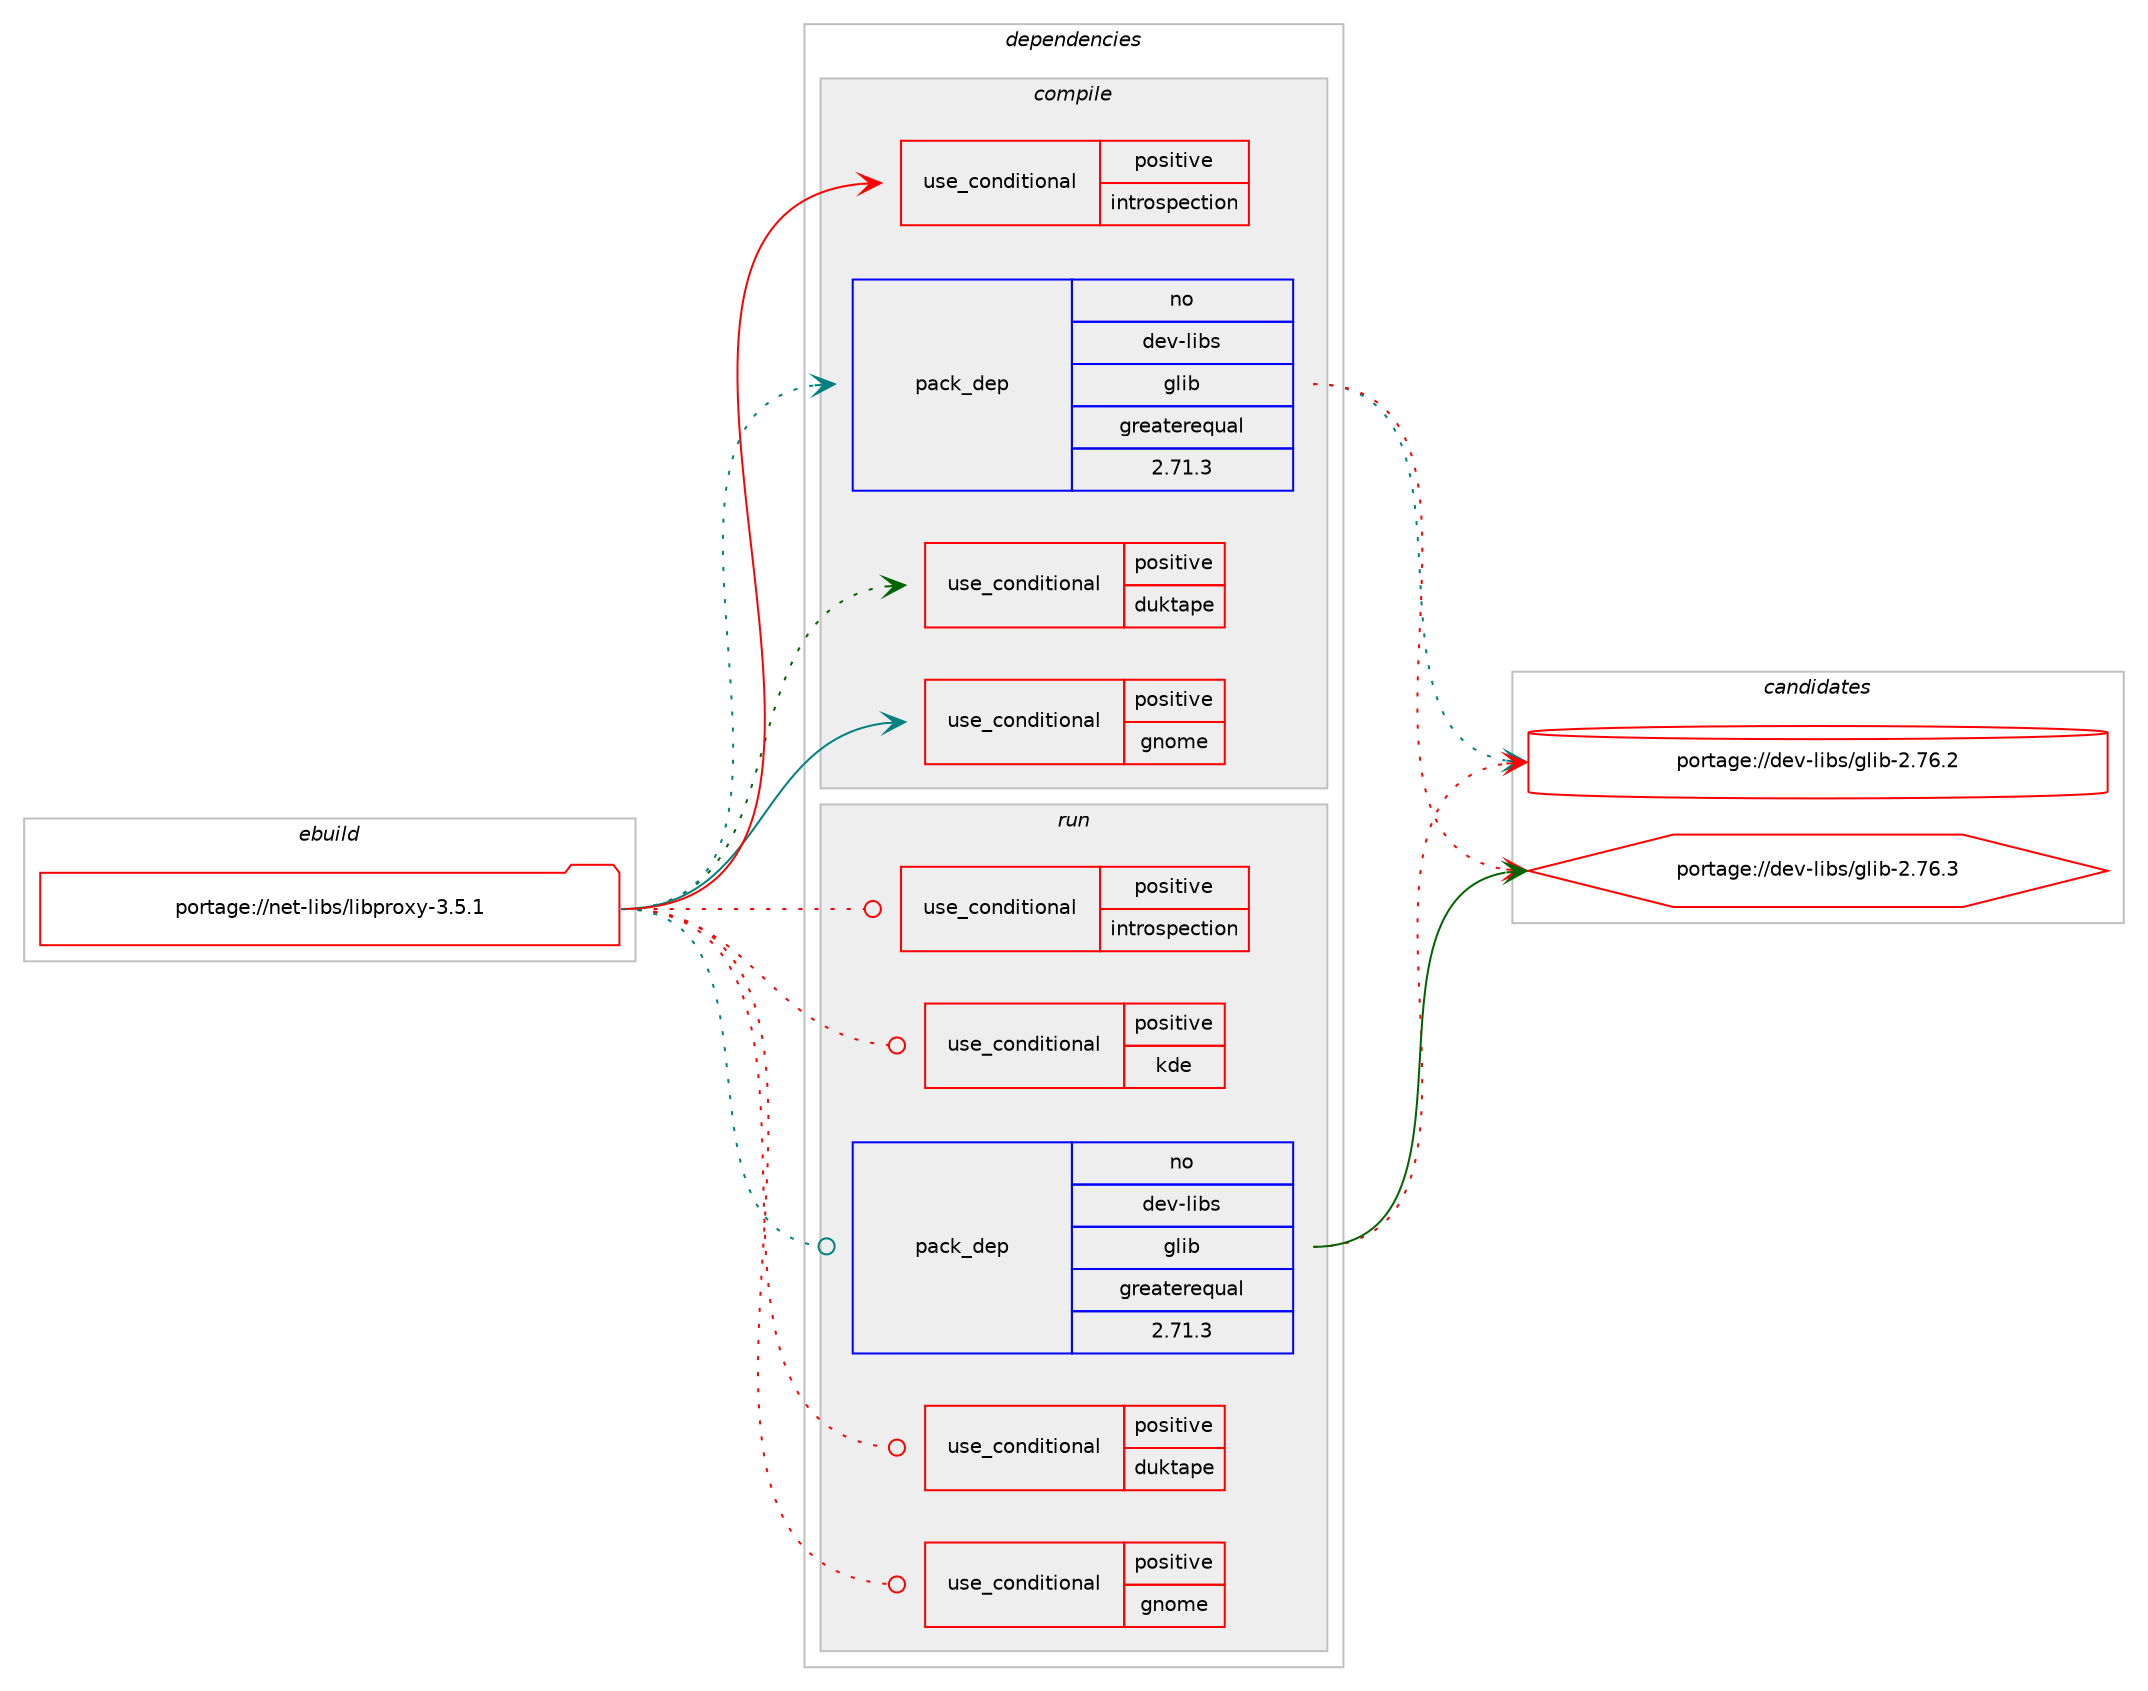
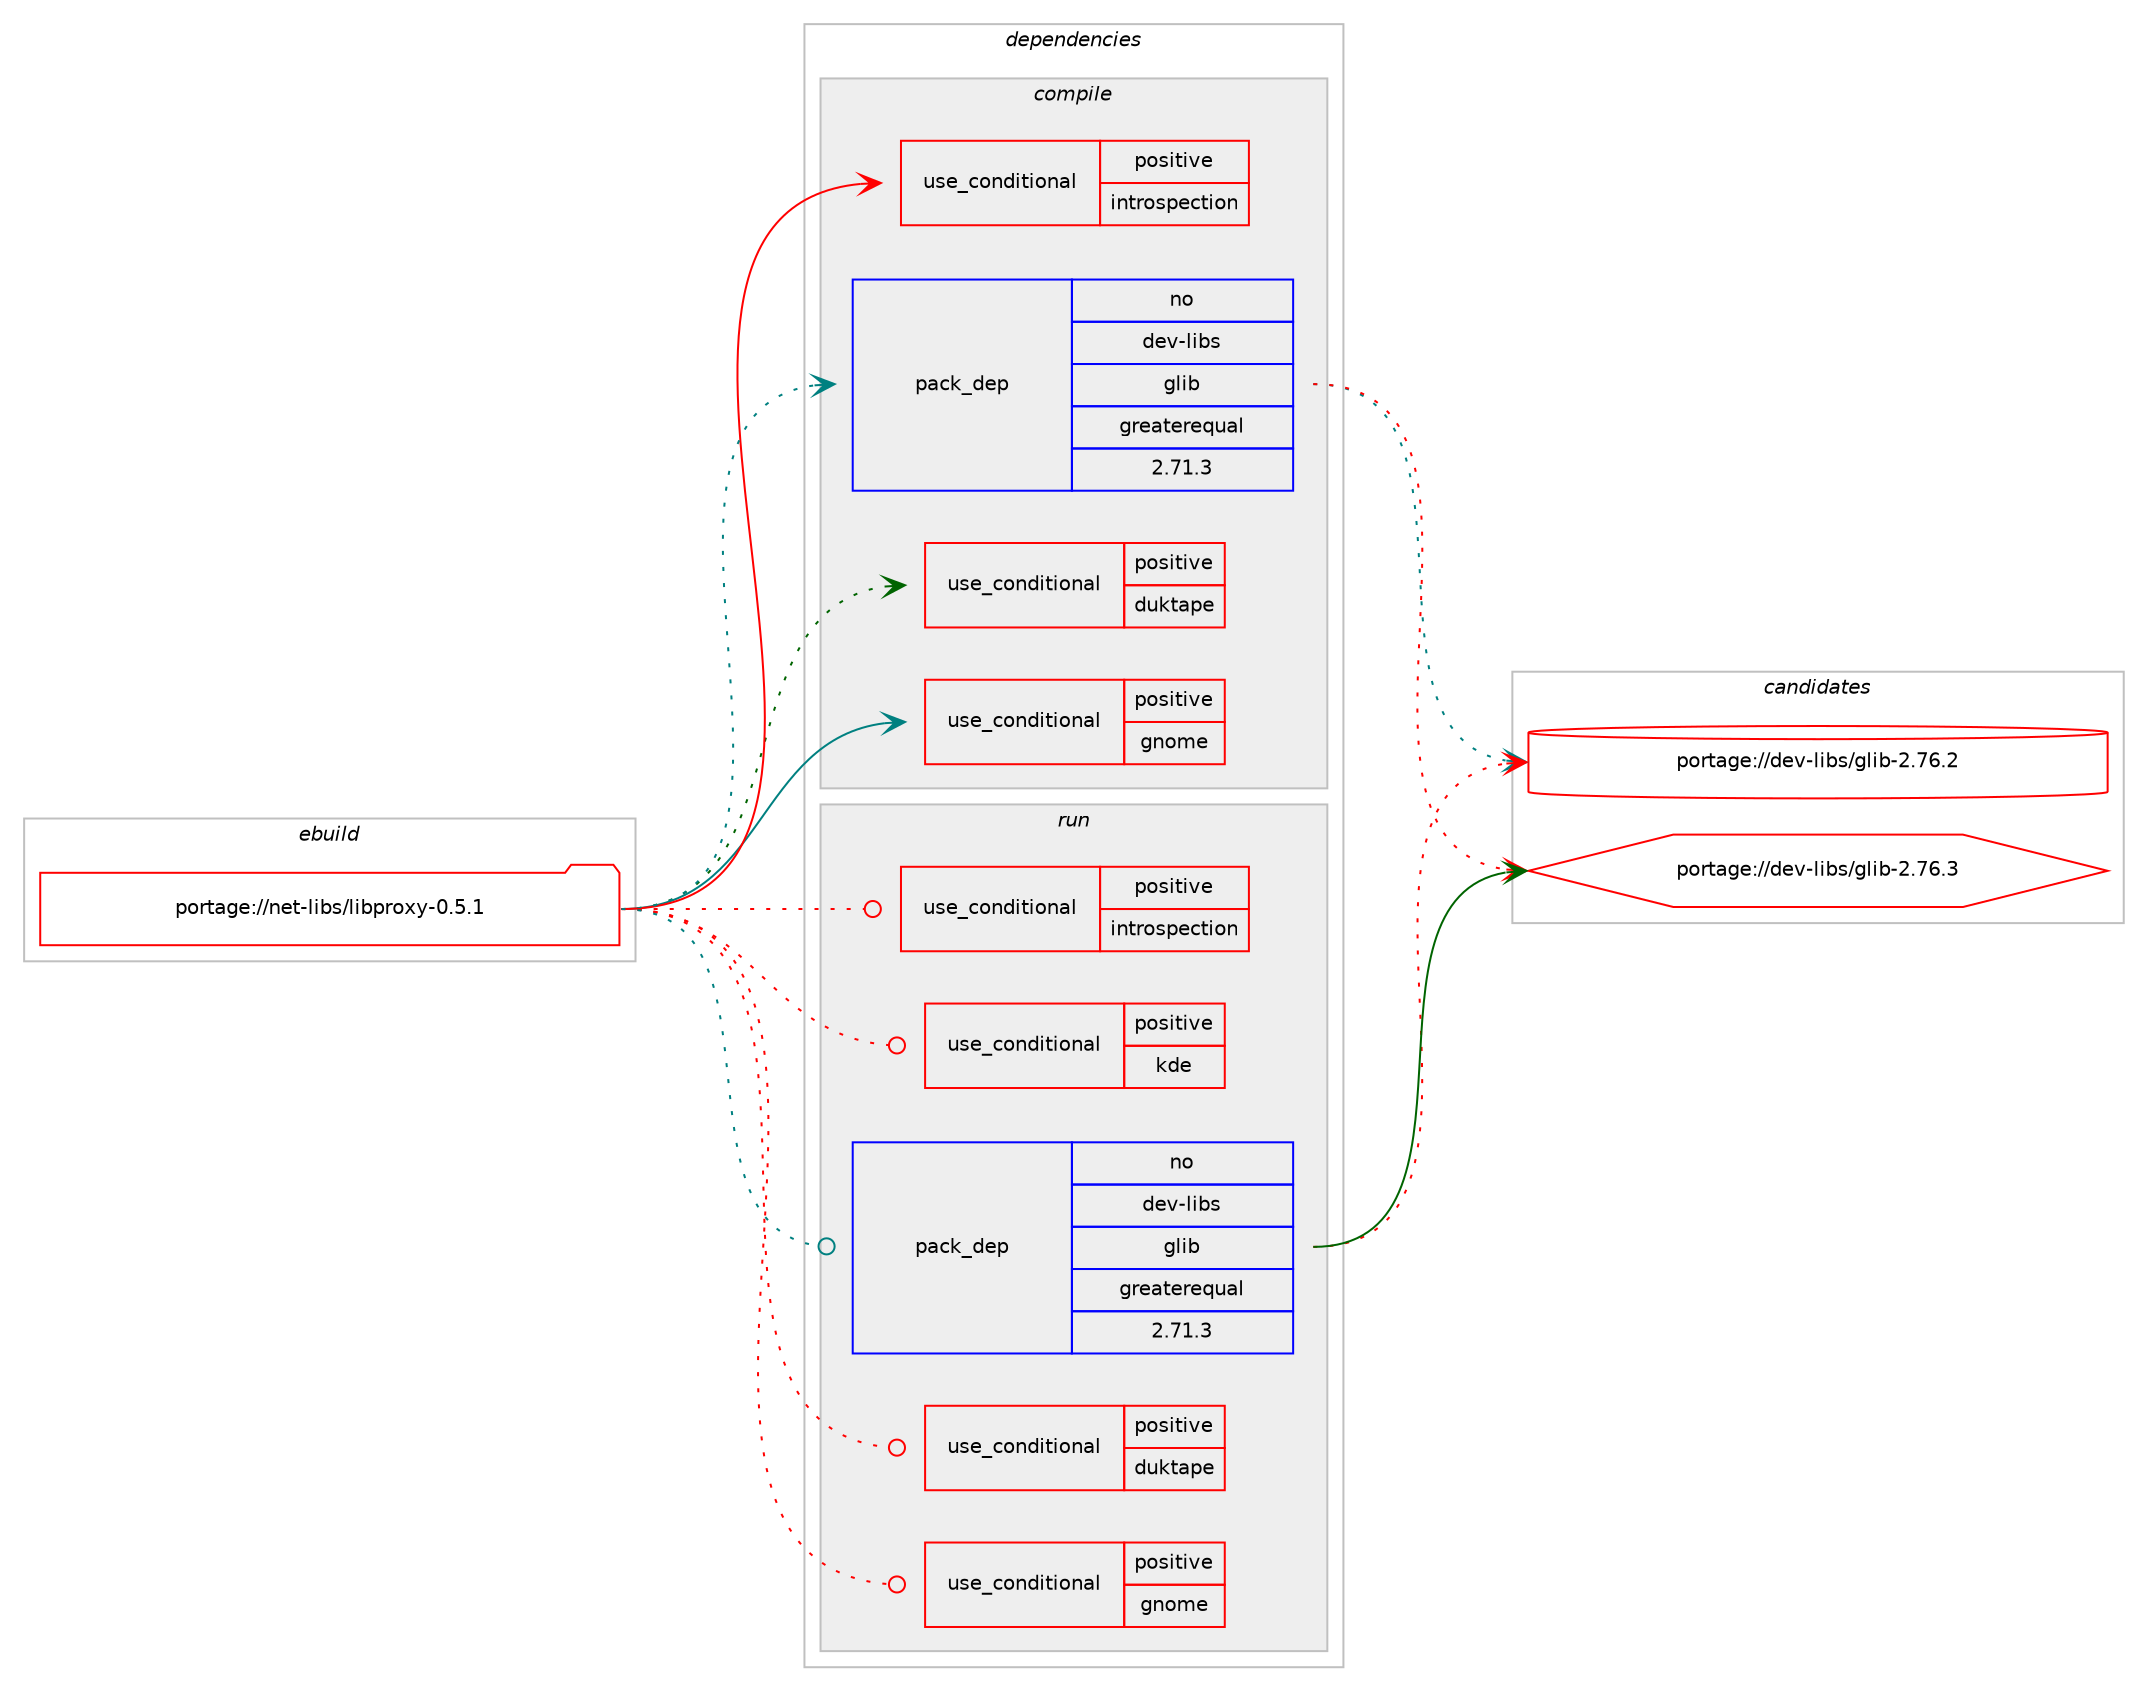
(330, 909) -> (330, 909)
